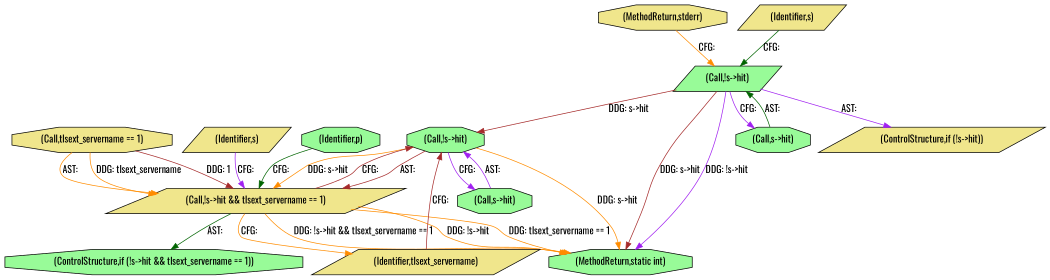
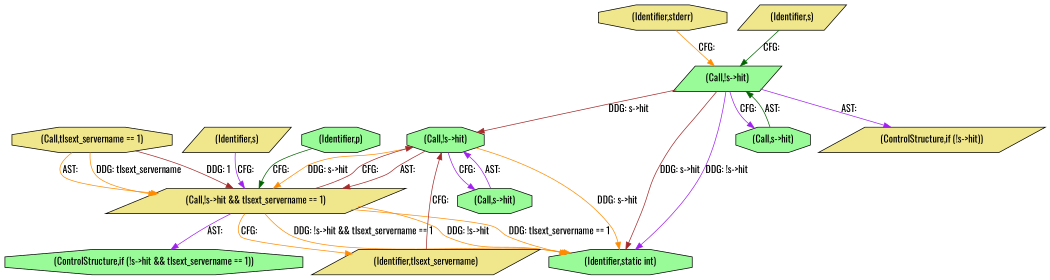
(663, 18) -> (663, 18)
(203, 229) -> (203, 229)
(621, 262) -> (621, 262)
